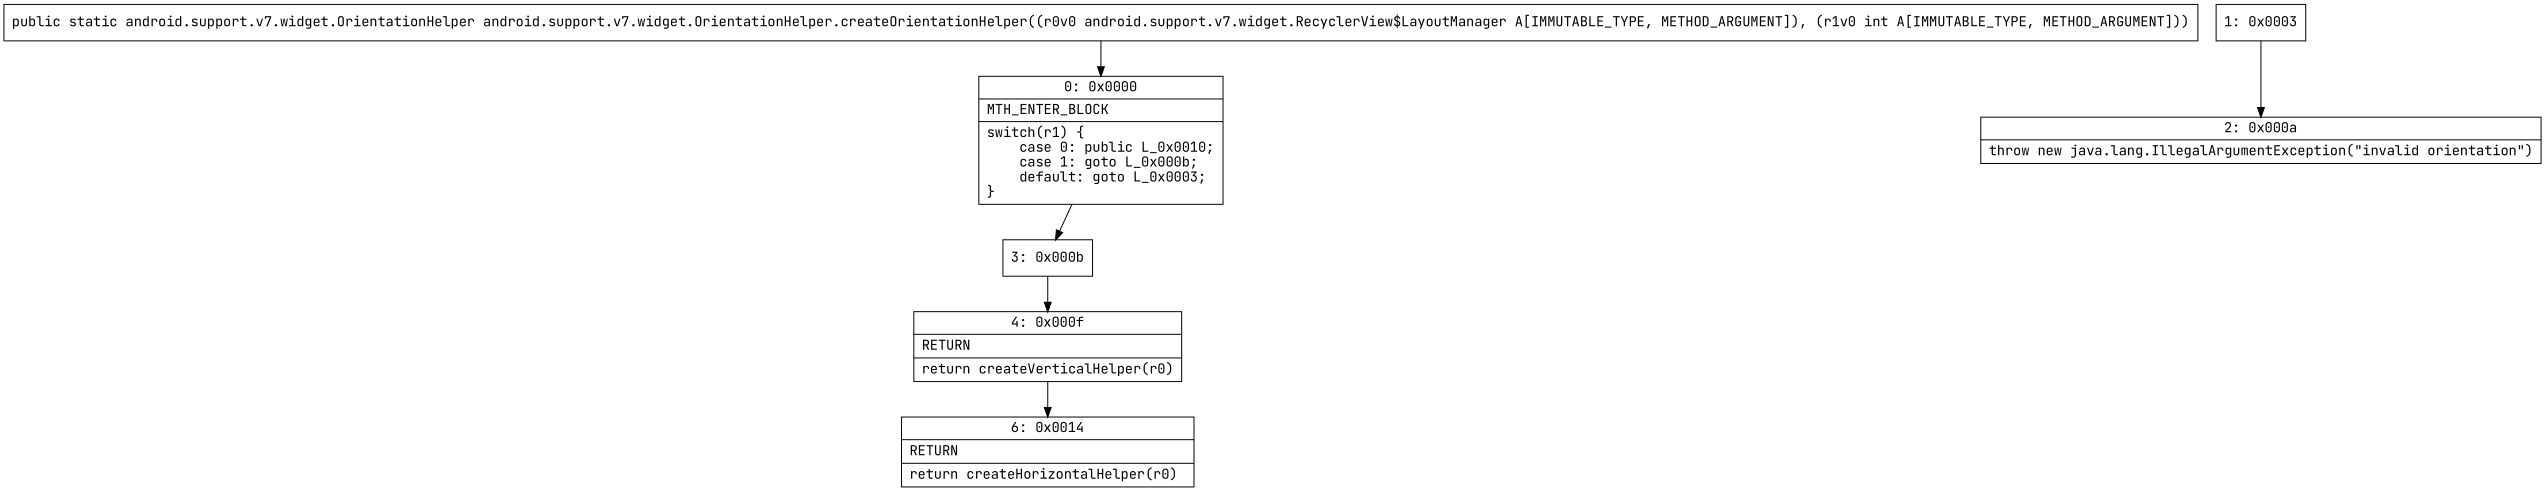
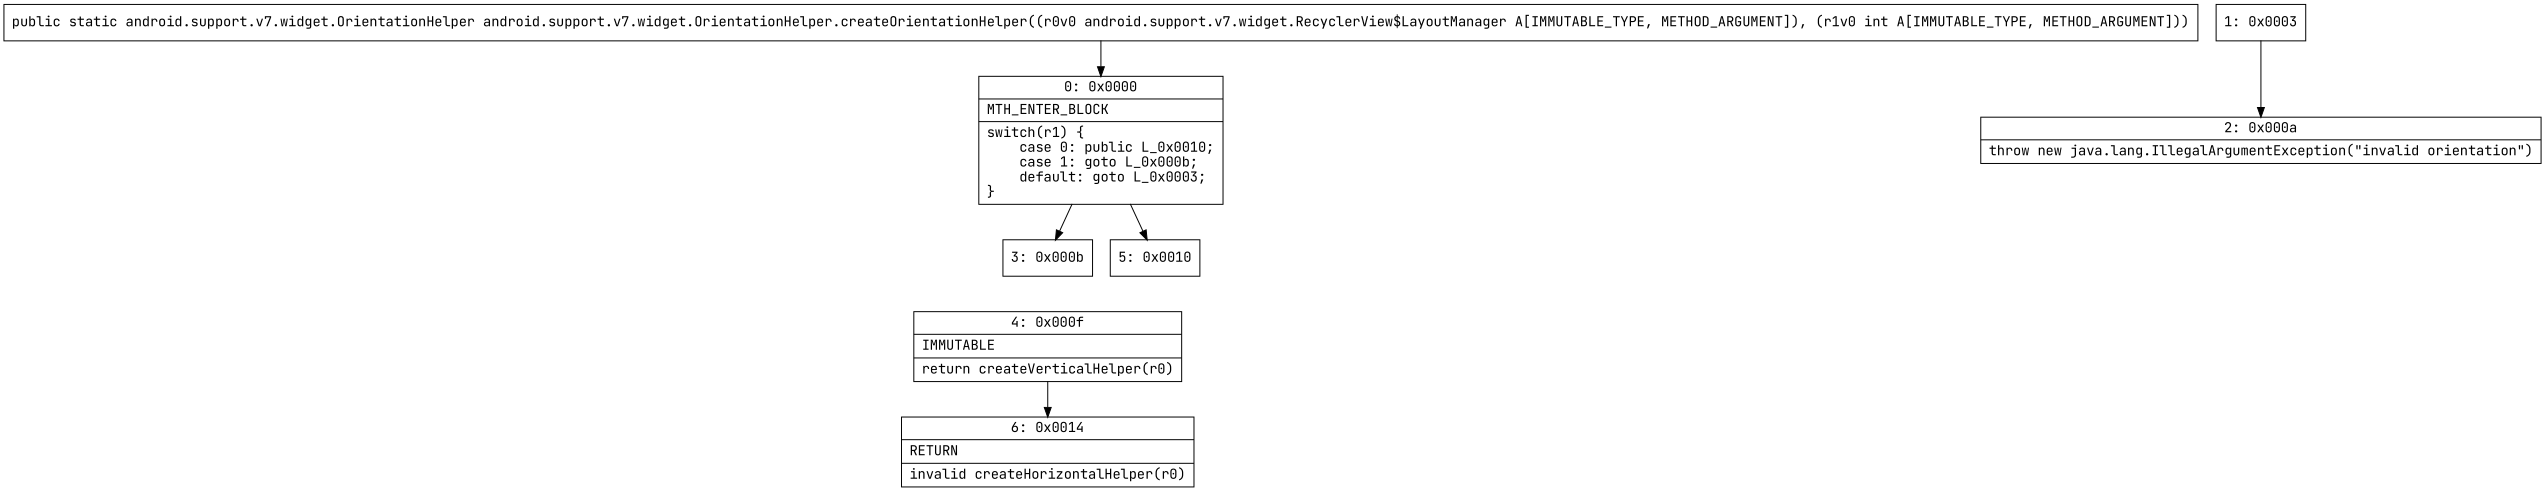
none -> (1155, 258)
(1048, 289) -> none
(946, 346) -> (959, 346)
(1044, 475) -> (1048, 475)
